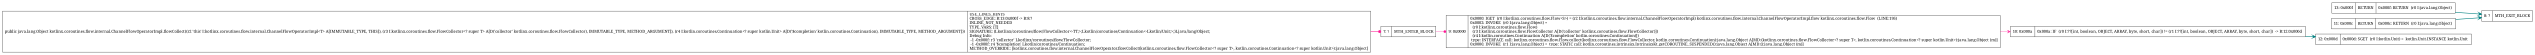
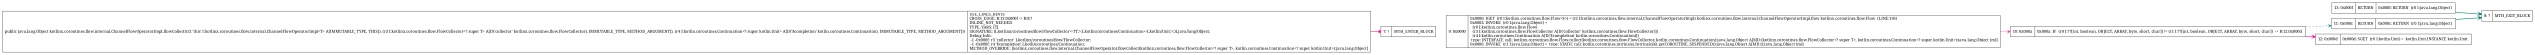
none -> (2317, 26)
(1440, 32) -> none
(2309, 37) -> (2309, 37)
